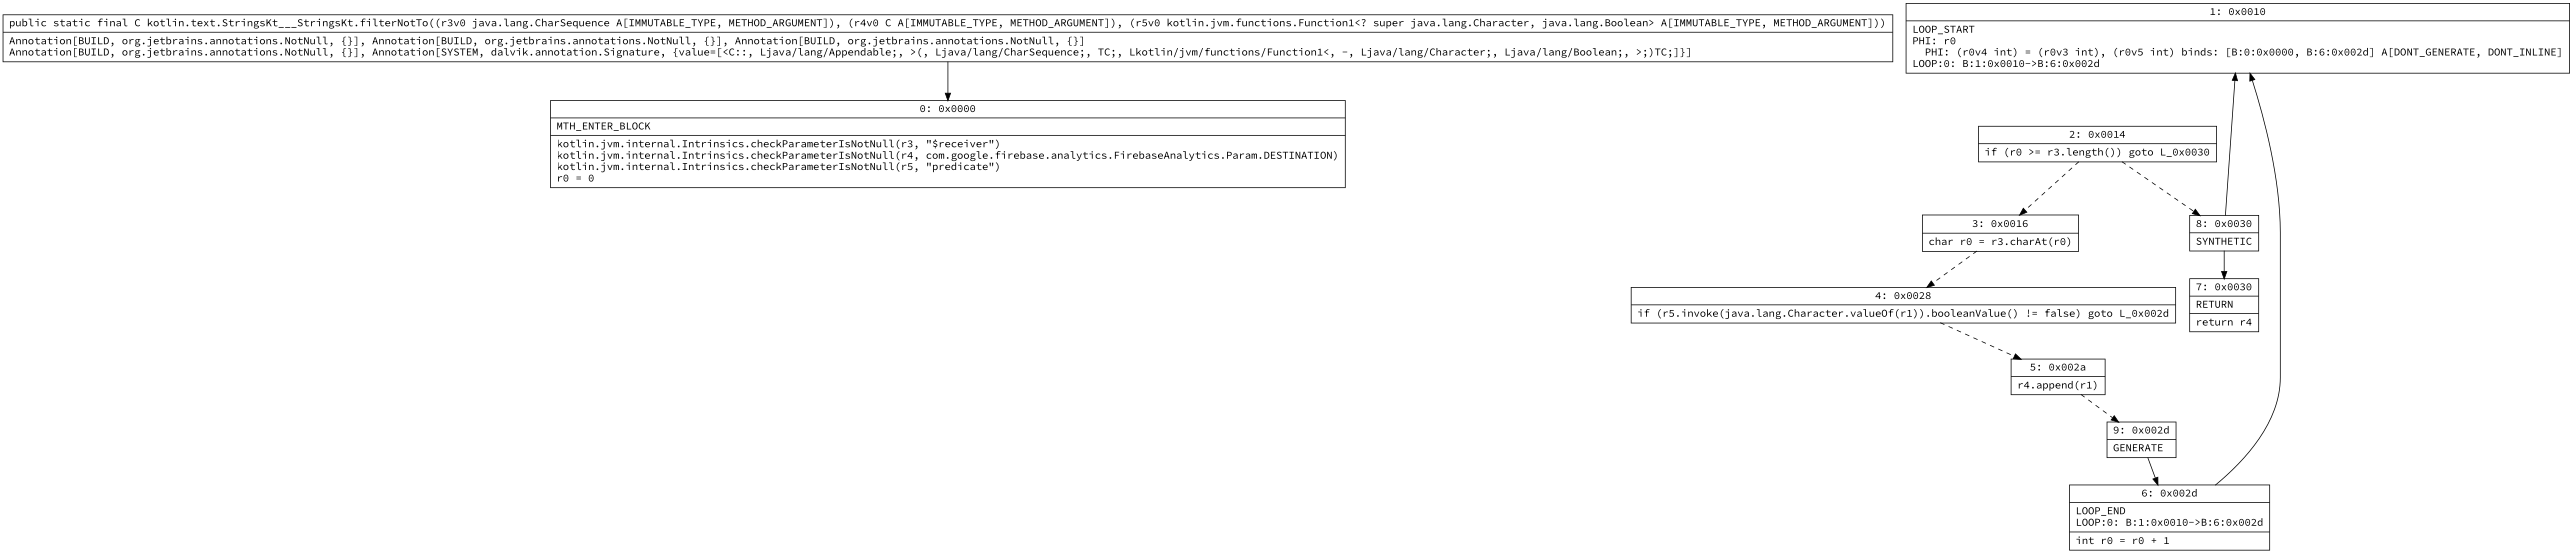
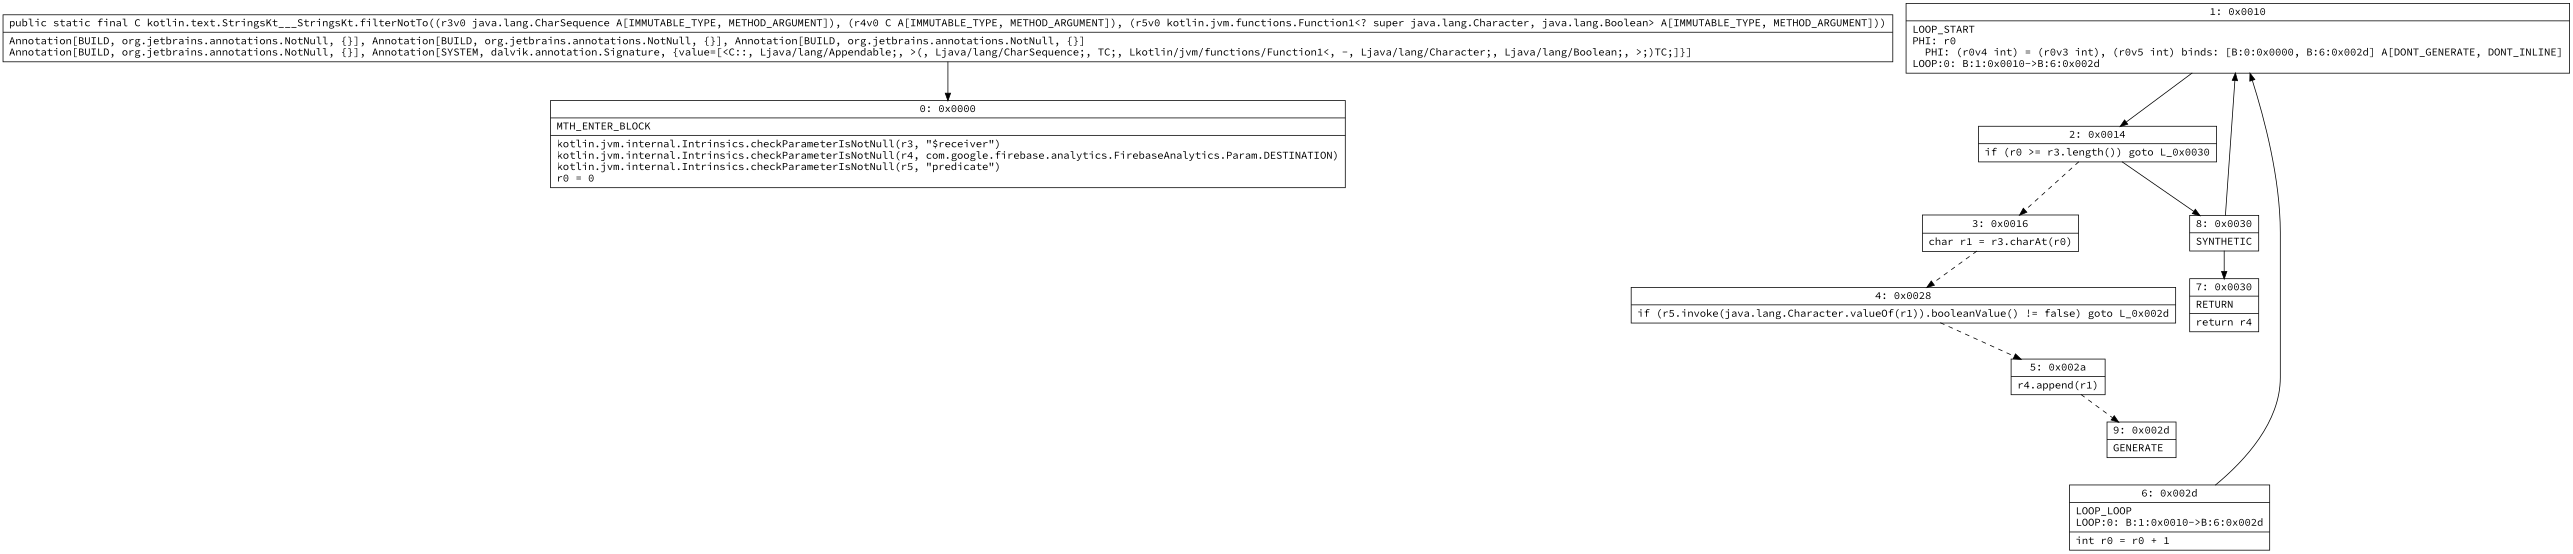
none -> (2159, 97)
(2158, 187) -> (2158, 187)
(2000, 242) -> (2000, 242)
(2152, 468) -> none
(2101, 511) -> (2104, 511)
